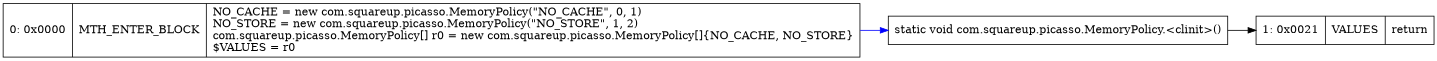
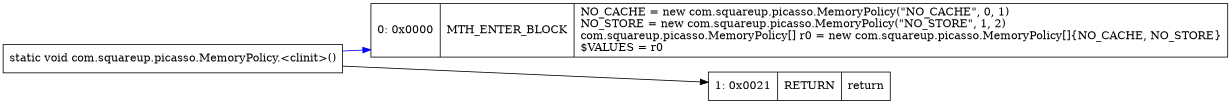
(870, 30) -> (353, 51)
(1355, 30) -> (810, 86)
